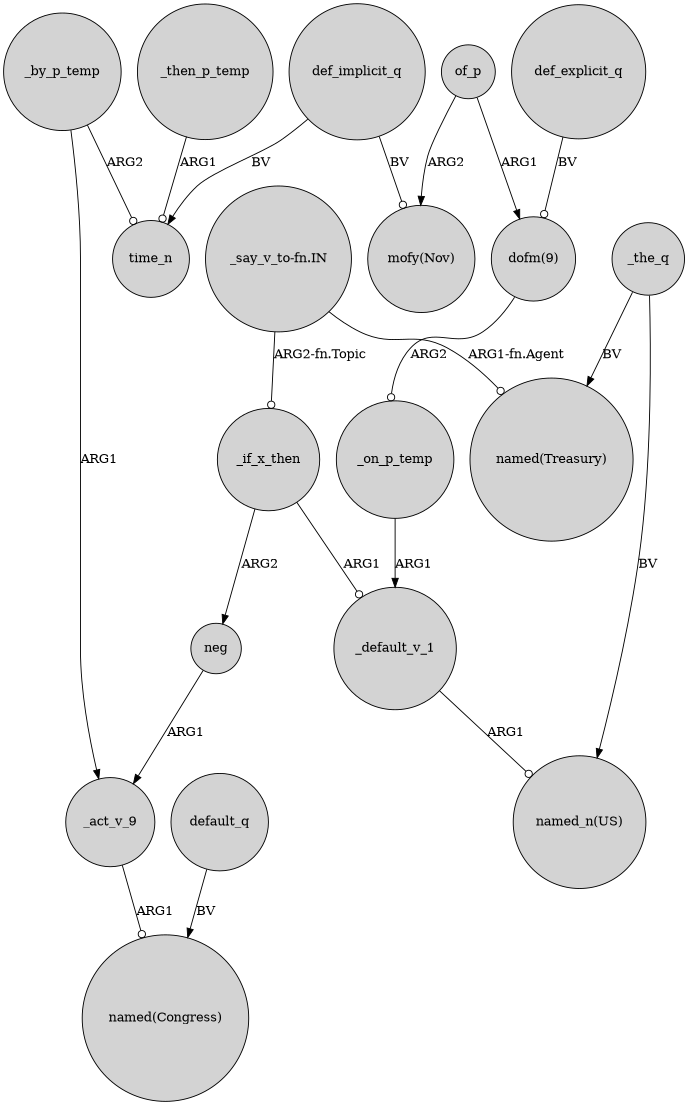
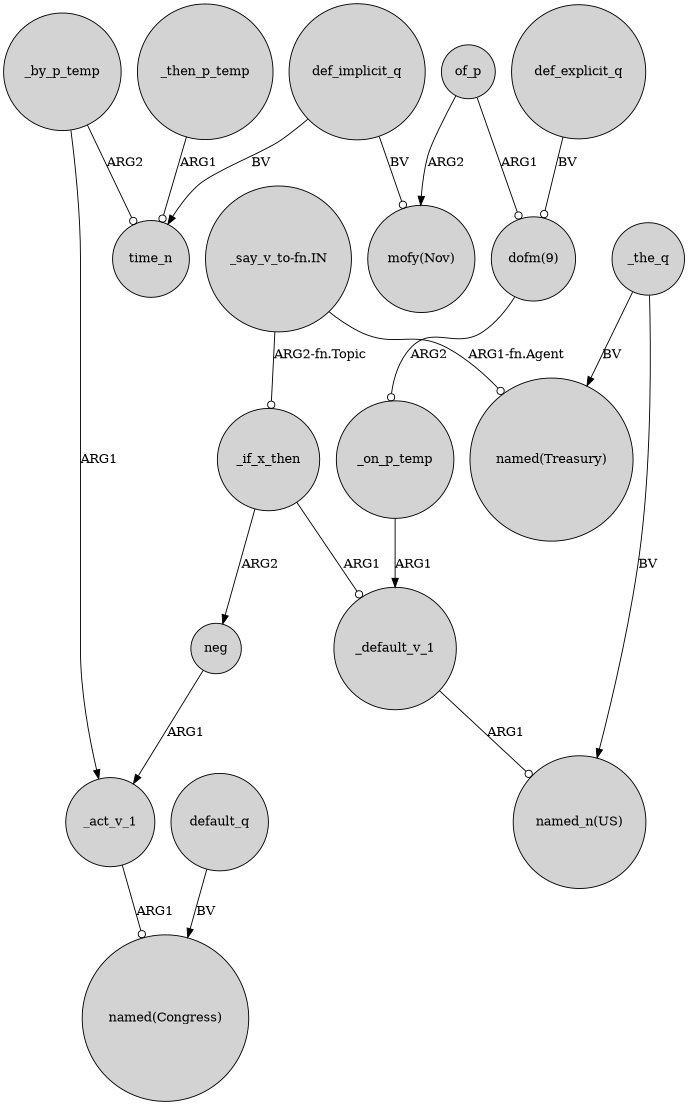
(497, 154) -> (497, 155)
(110, 822) -> (110, 822)
